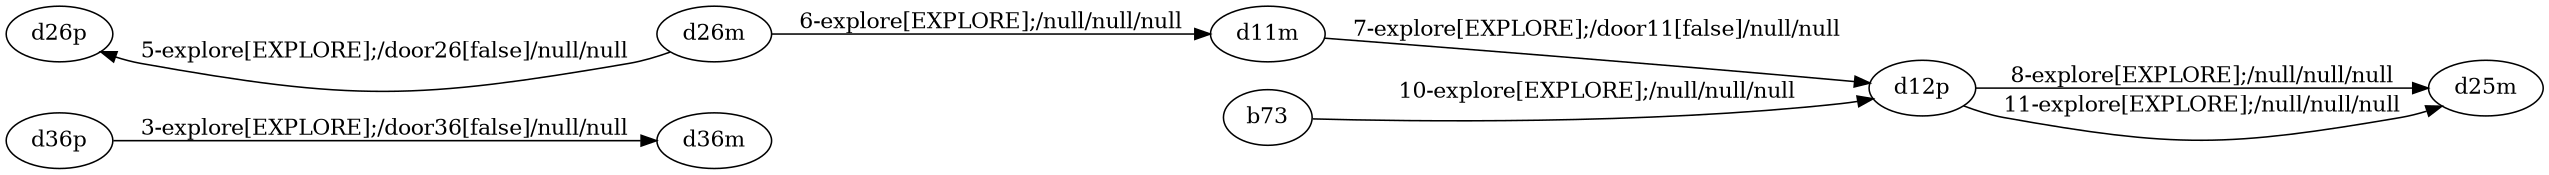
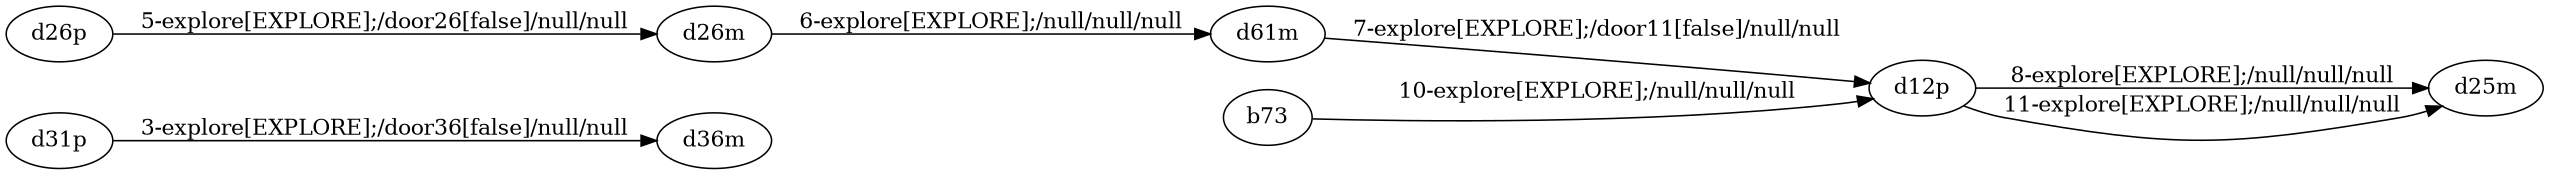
(1268, 34) -> (1268, 34)
(393, 91) -> (377, 34)
(60, 141) -> (60, 141)
